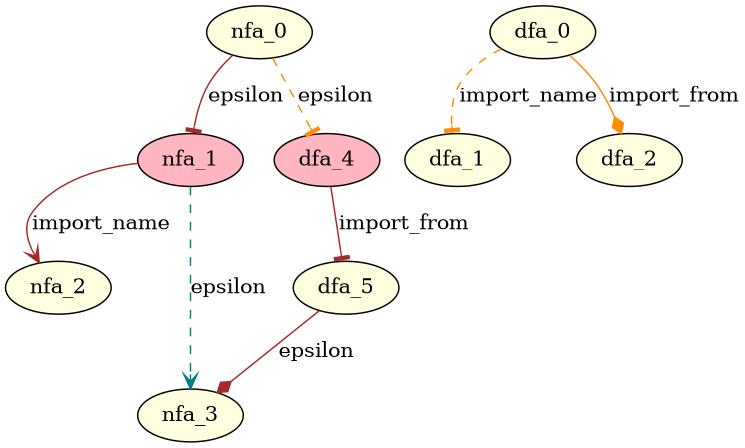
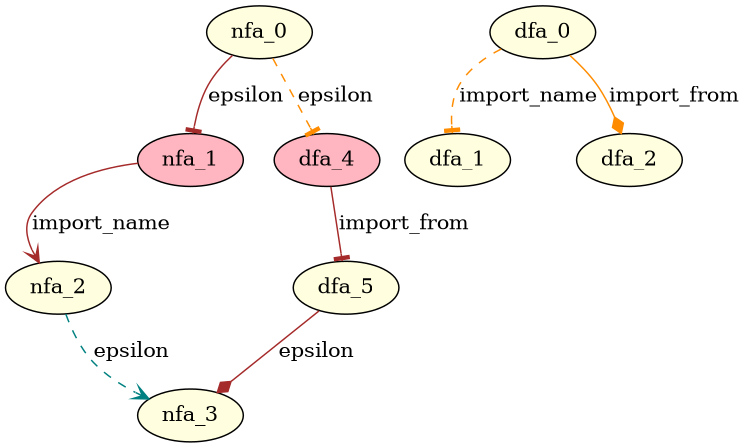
(190, 280) -> (92, 361)
